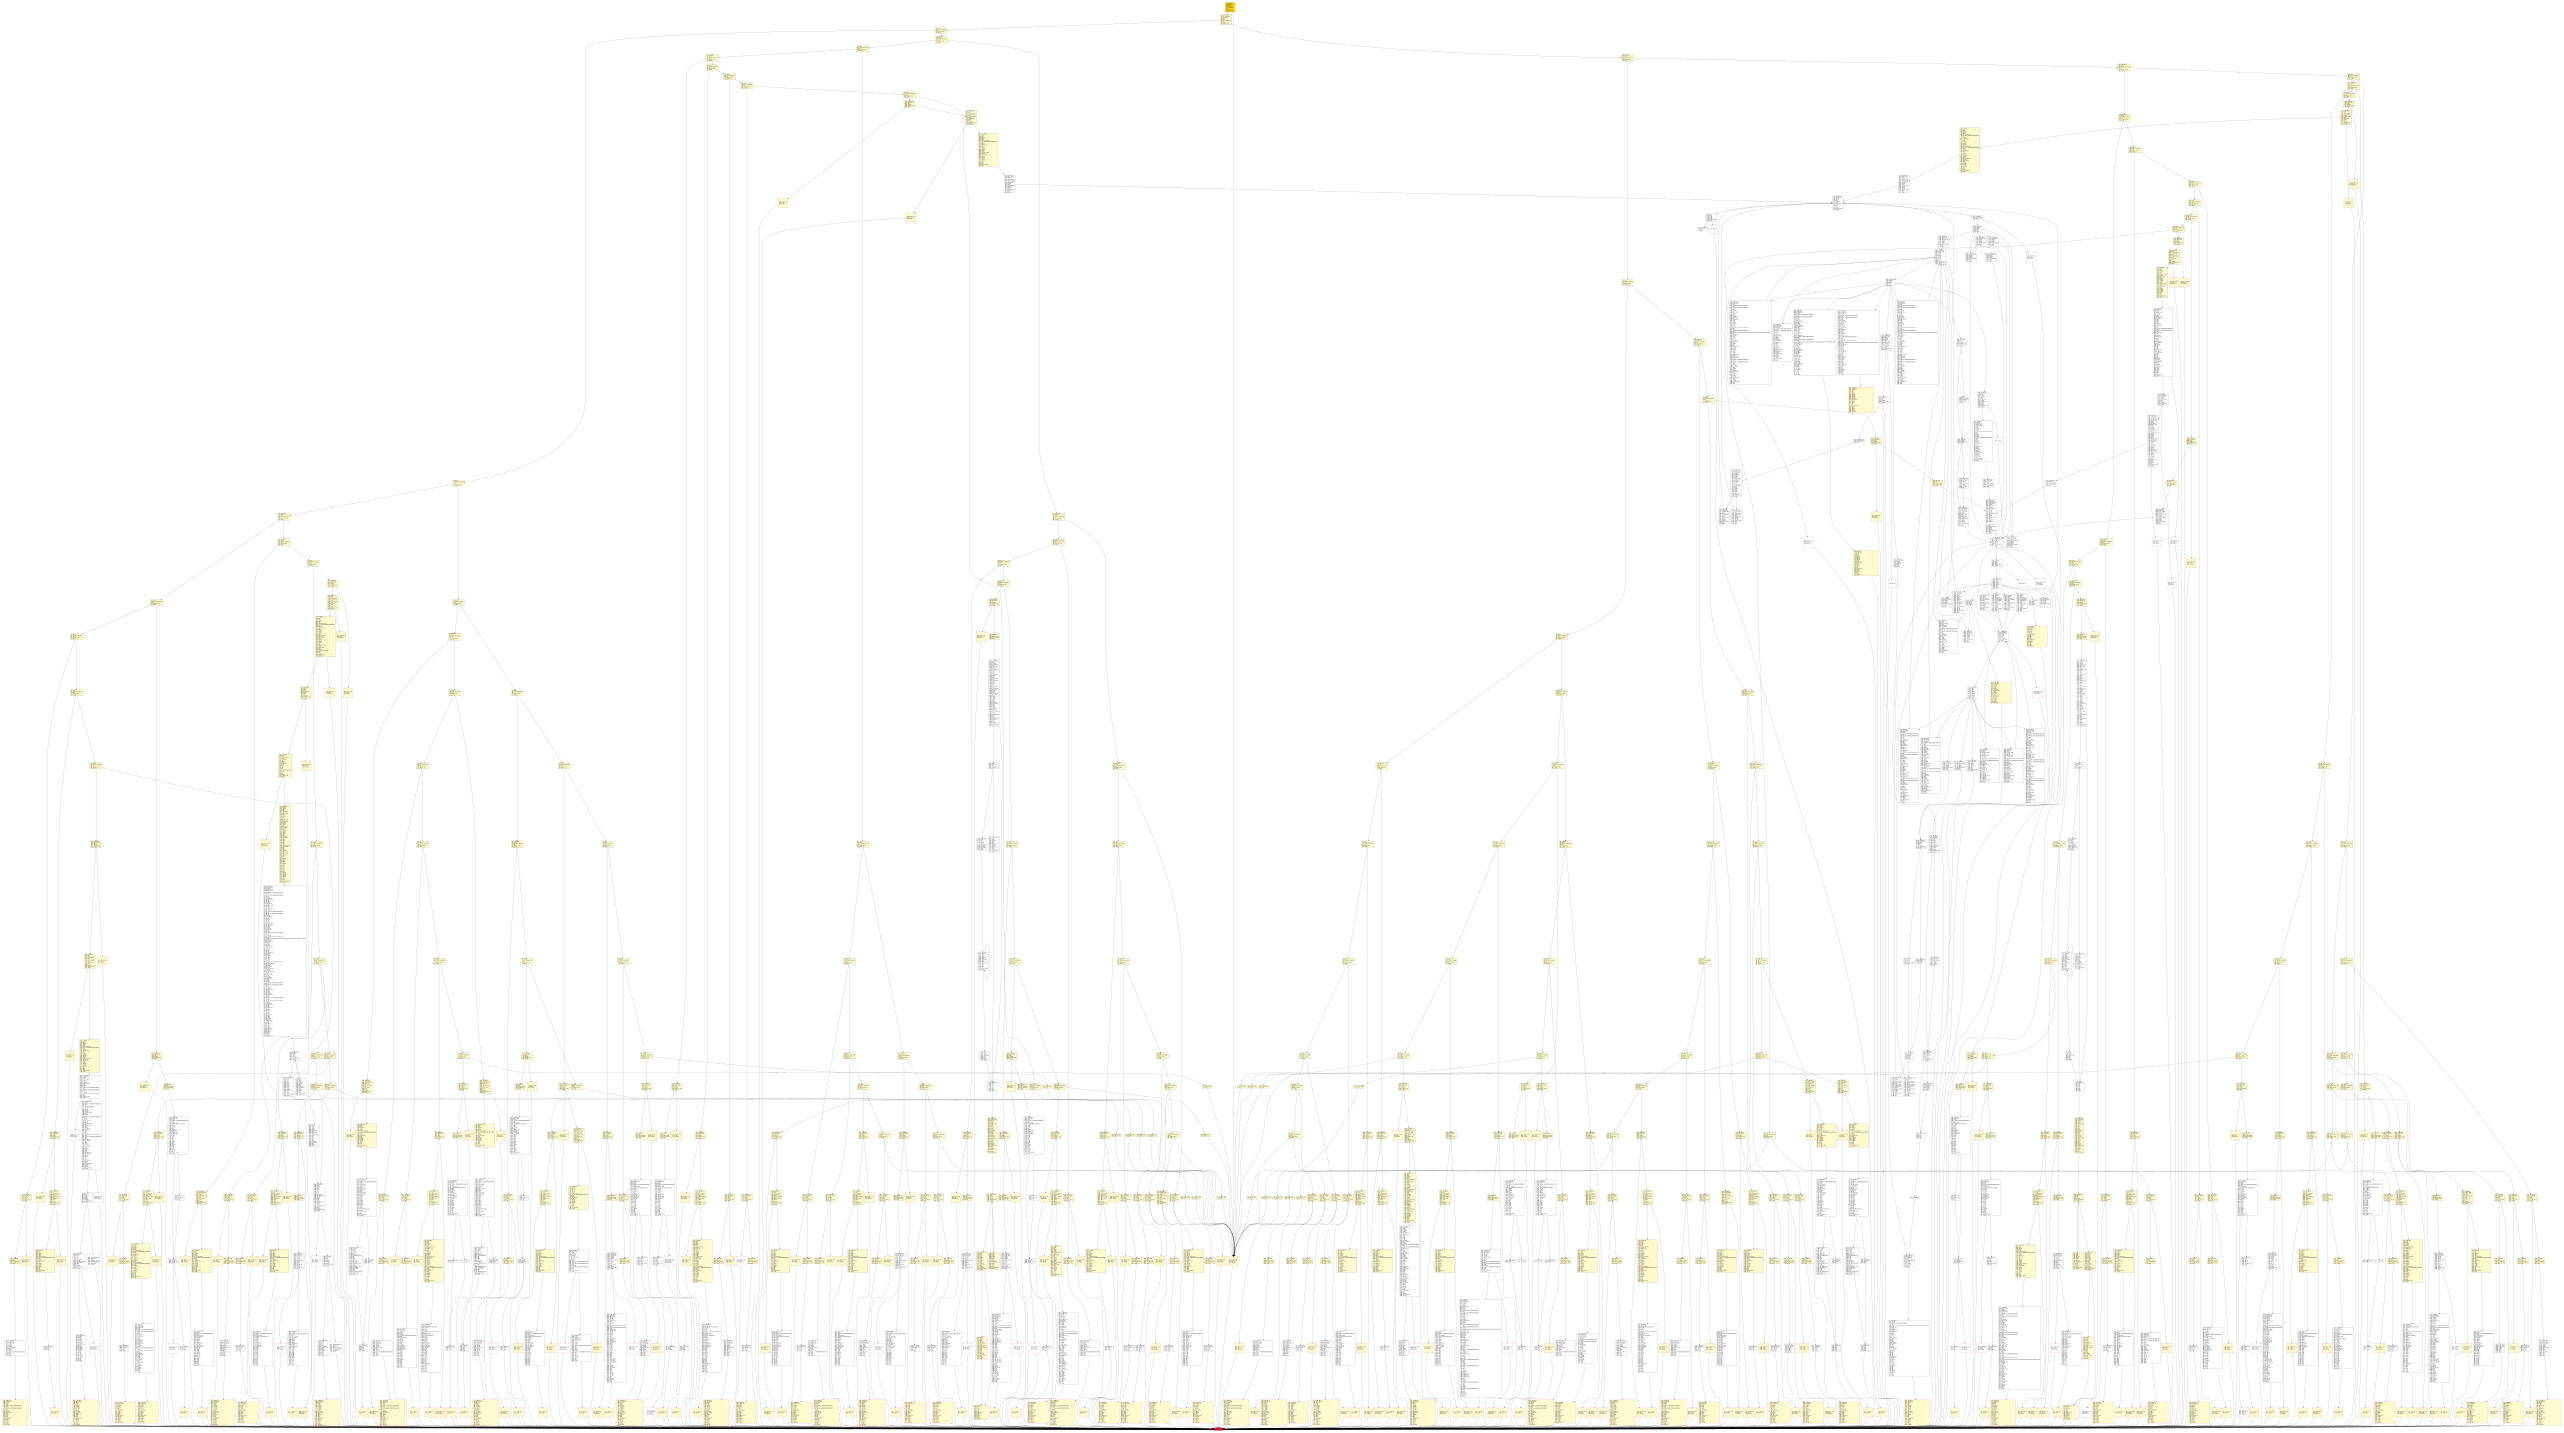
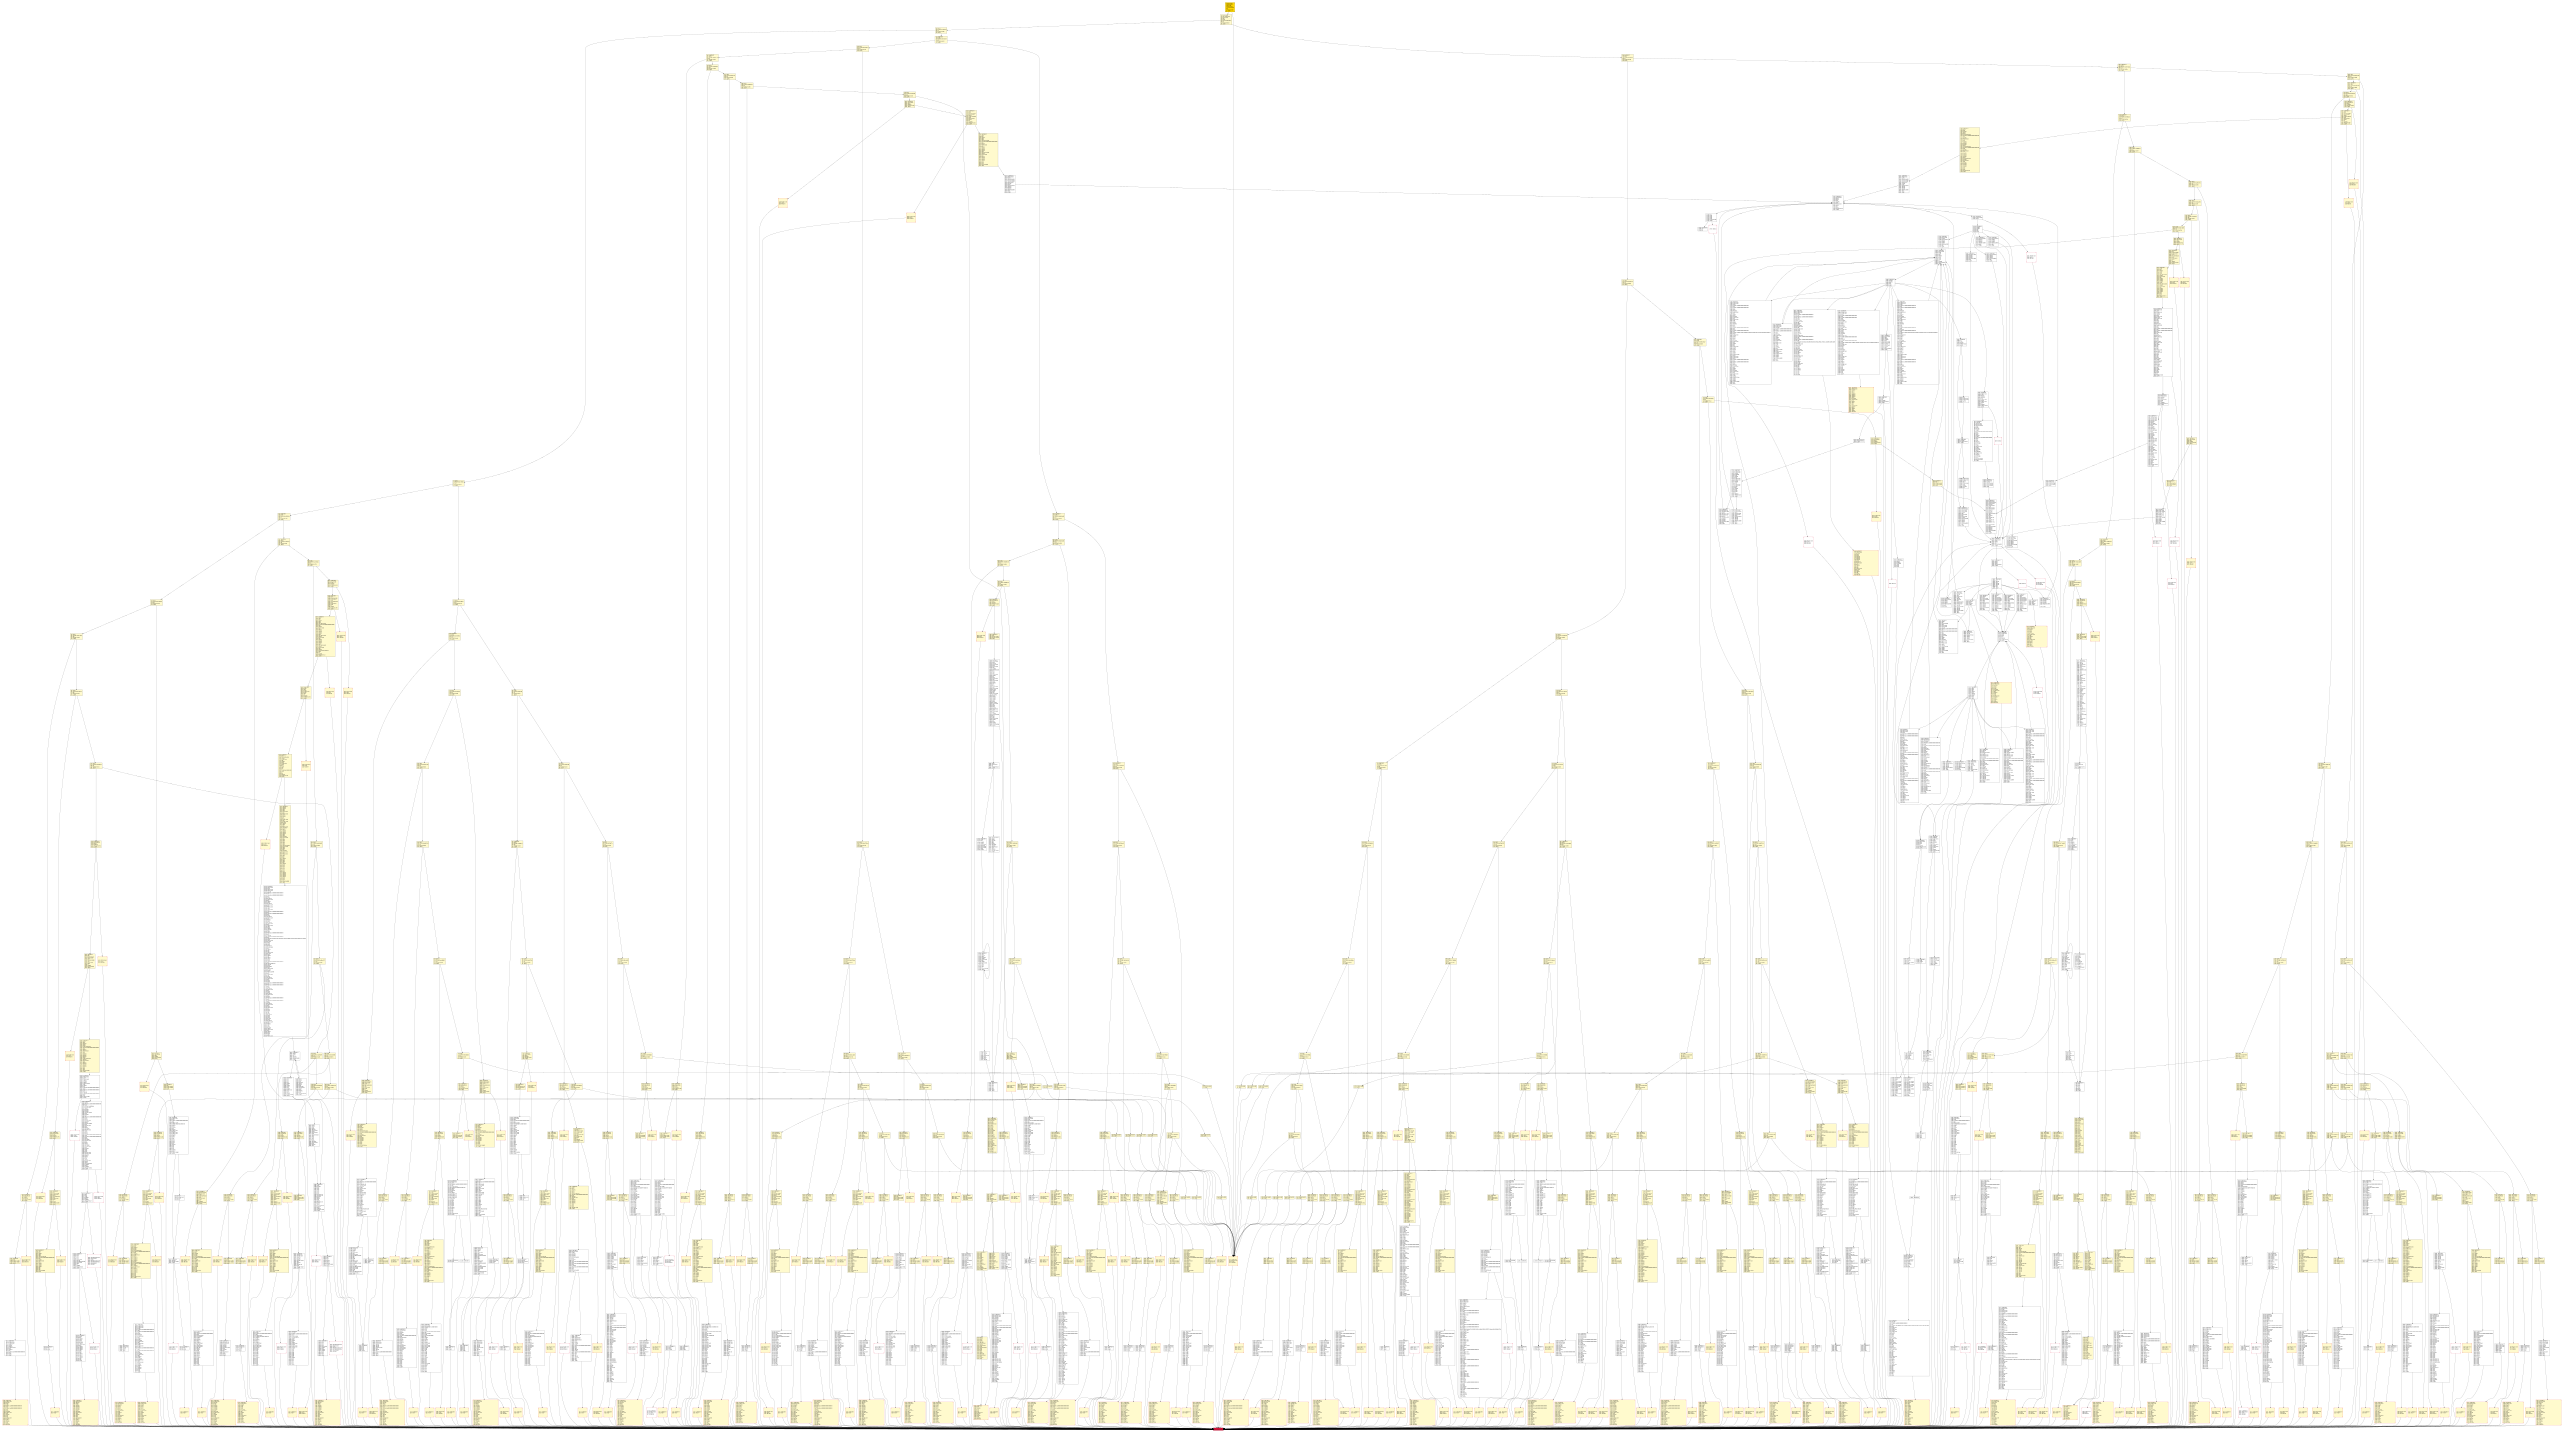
(741, 1261) -> (741, 1261)
